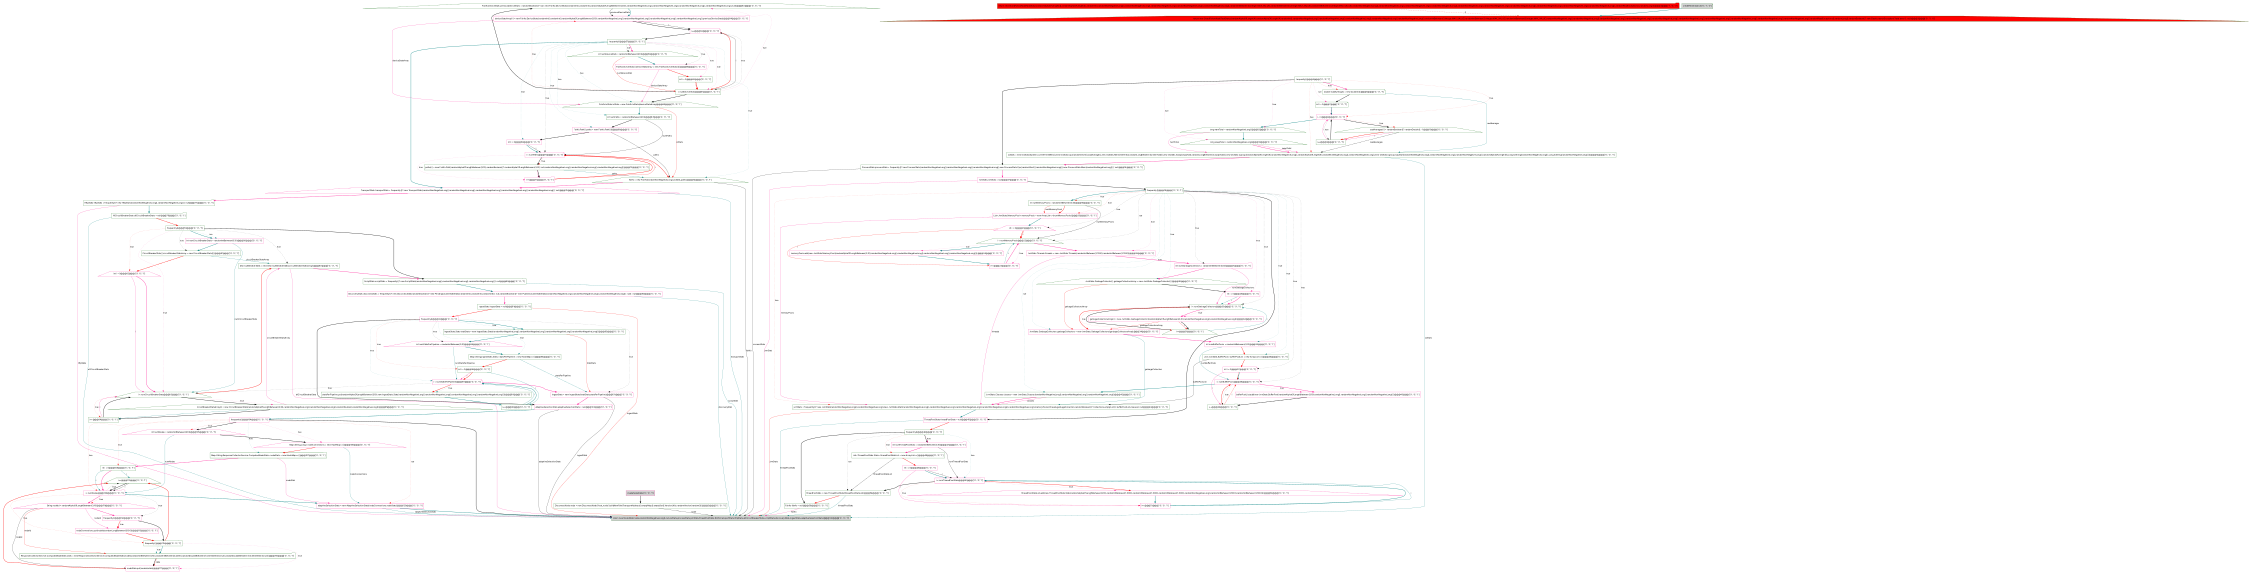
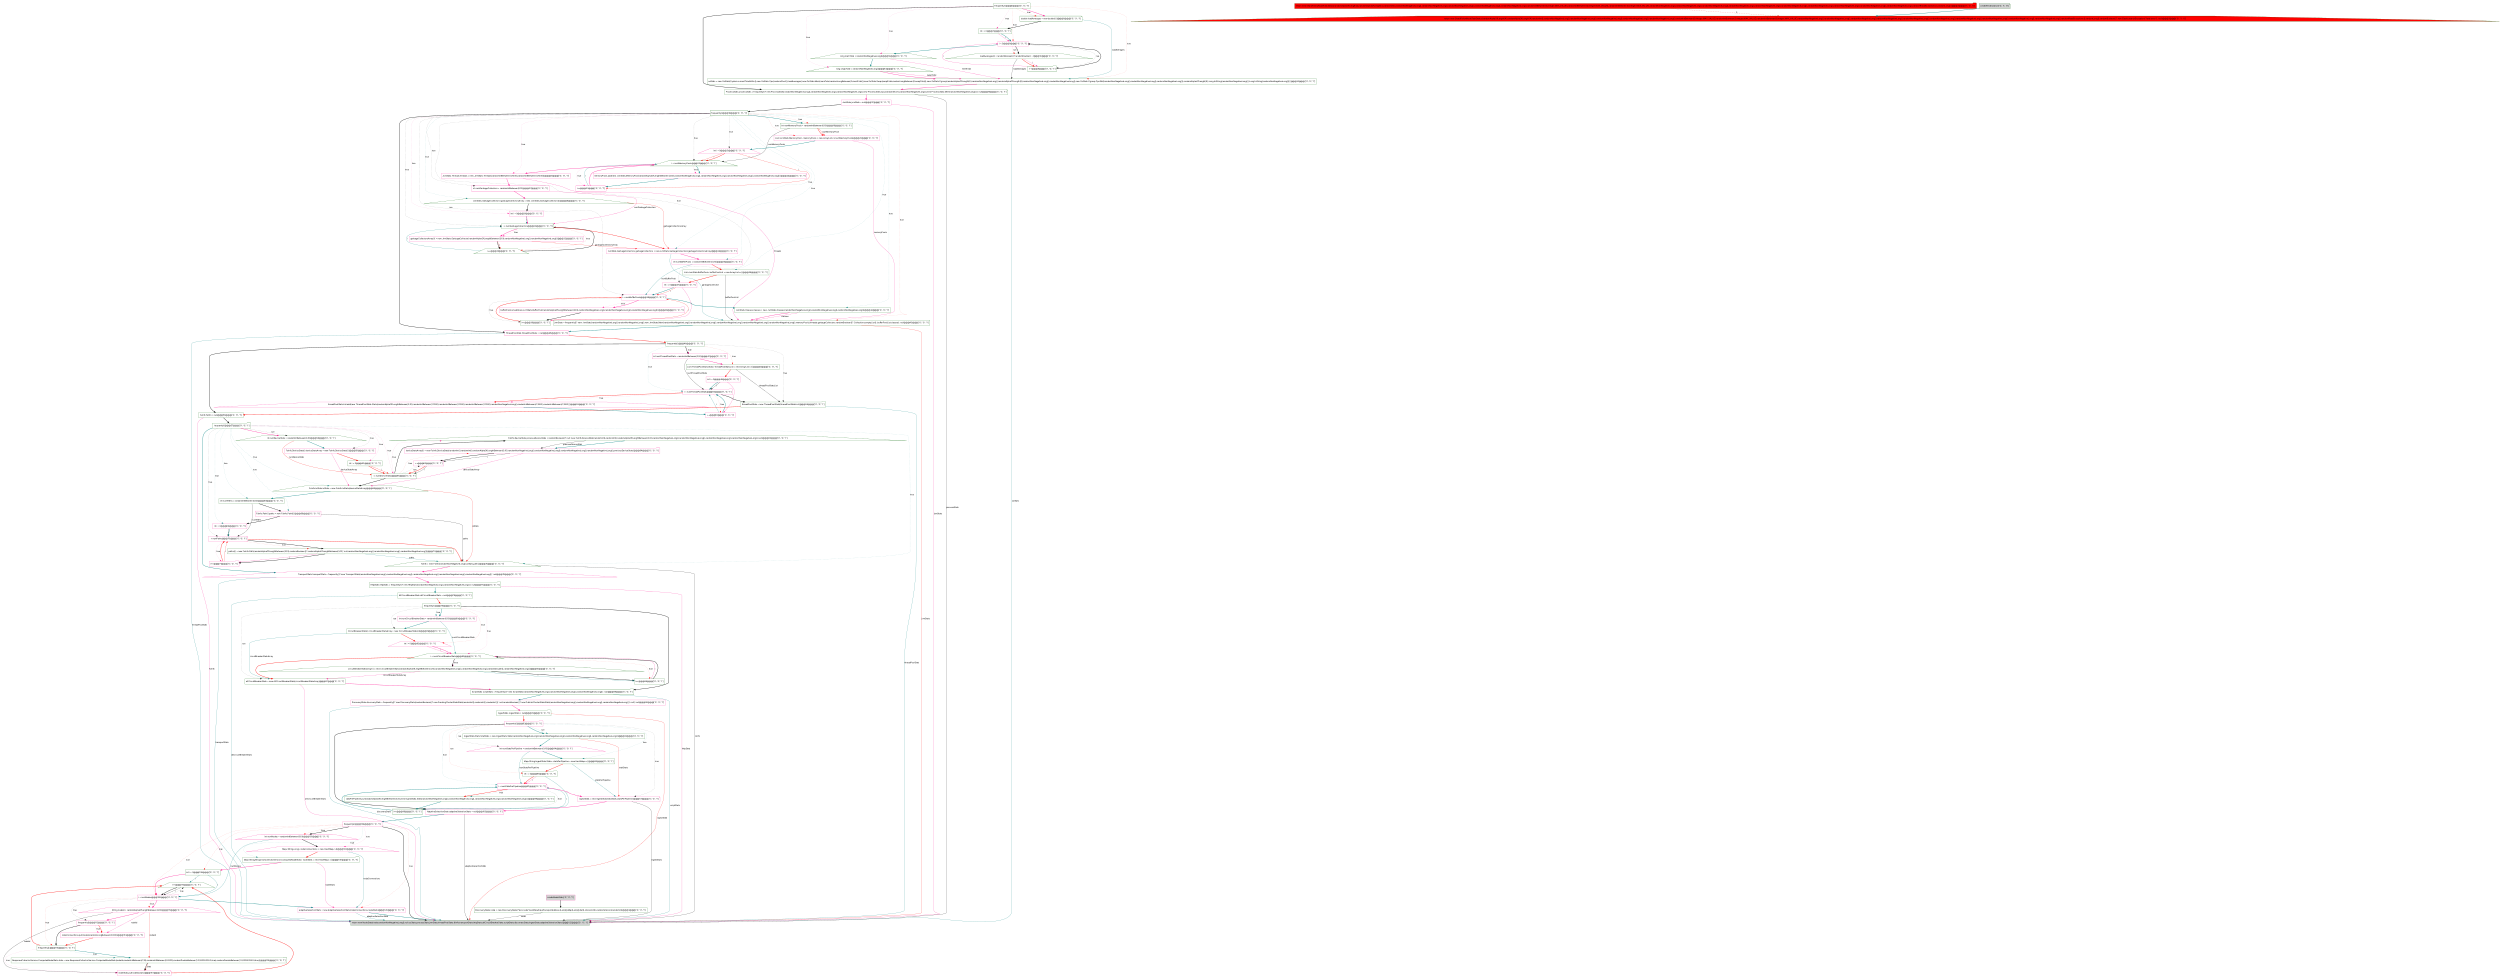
(668, 36) -> (226, 420)
(315, 388) -> (538, 806)
